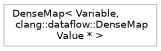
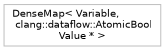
(80, 25) -> (82, 25)
